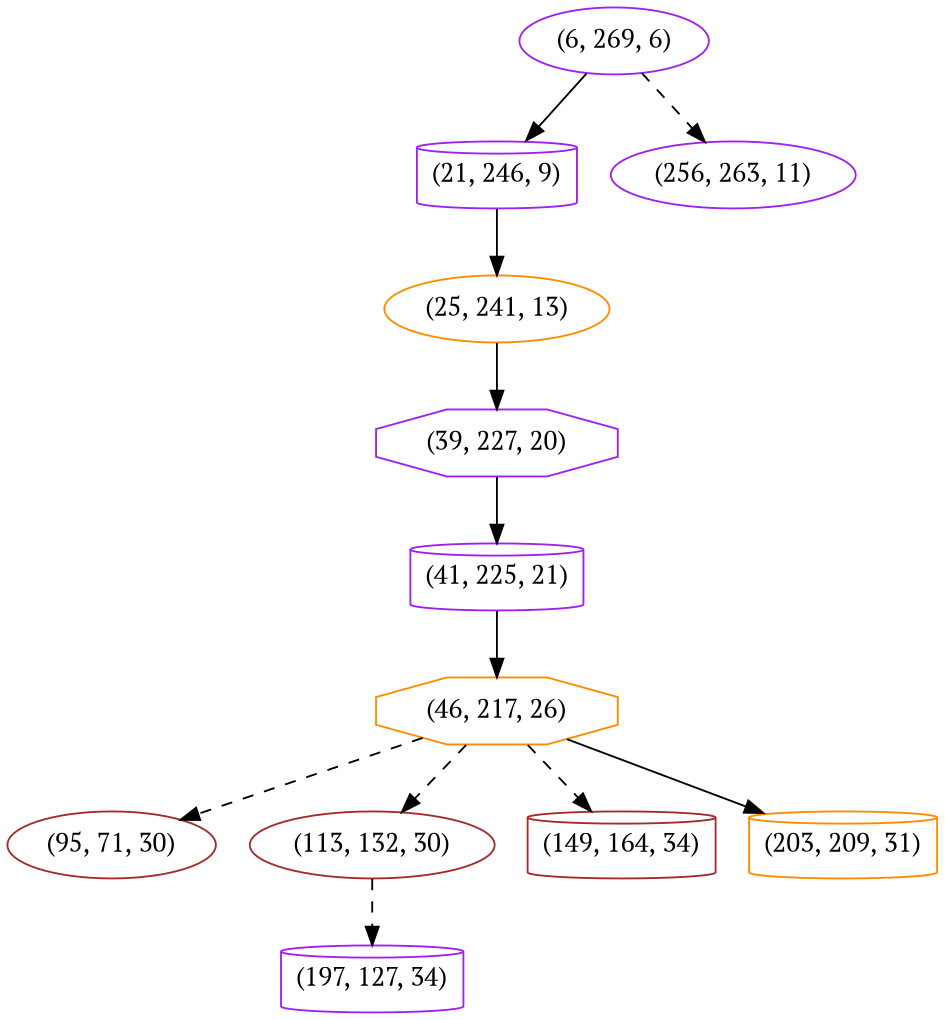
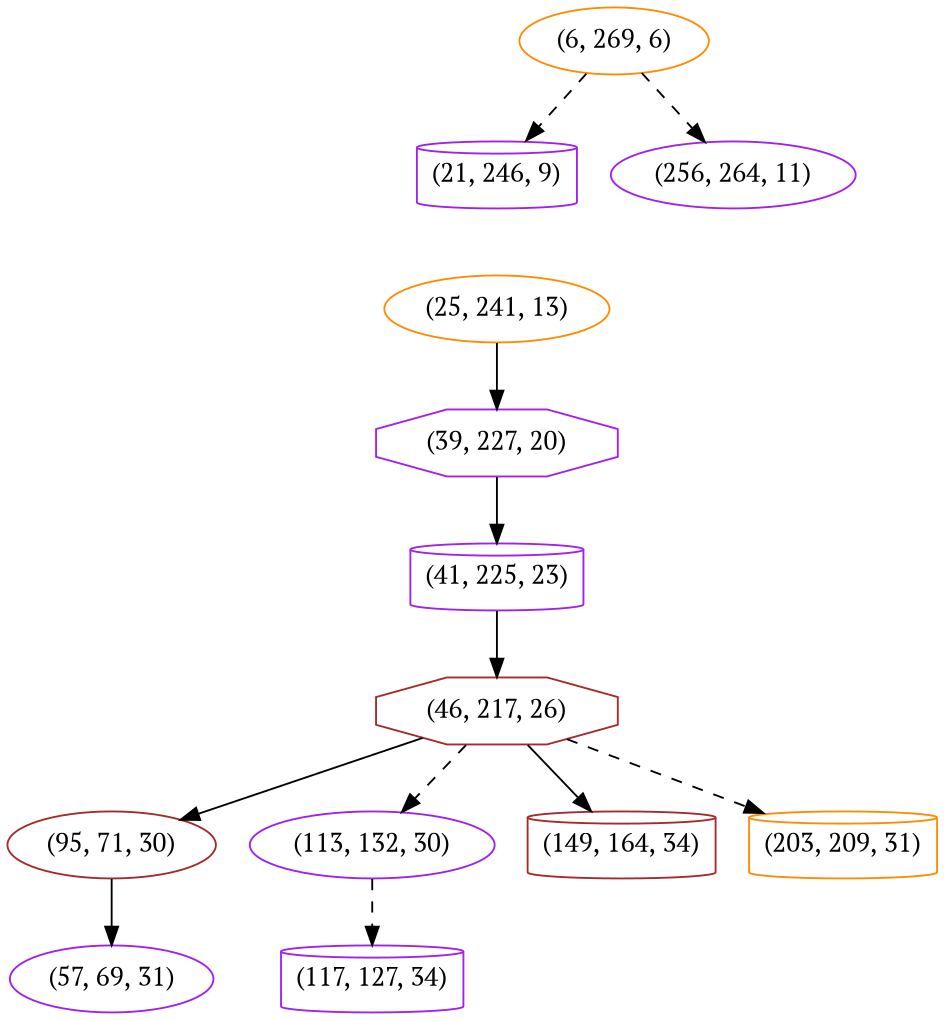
(614, 41) -> (614, 41)
(563, 100) -> (563, 100)
(733, 175) -> (733, 175)
(497, 233) -> none
(497, 577) -> (497, 577)
(497, 711) -> (497, 711)
(553, 771) -> (553, 771)
(656, 773) -> (656, 773)
(311, 776) -> (311, 776)
(372, 845) -> (372, 845)
none -> (112, 979)
(372, 979) -> (372, 979)
